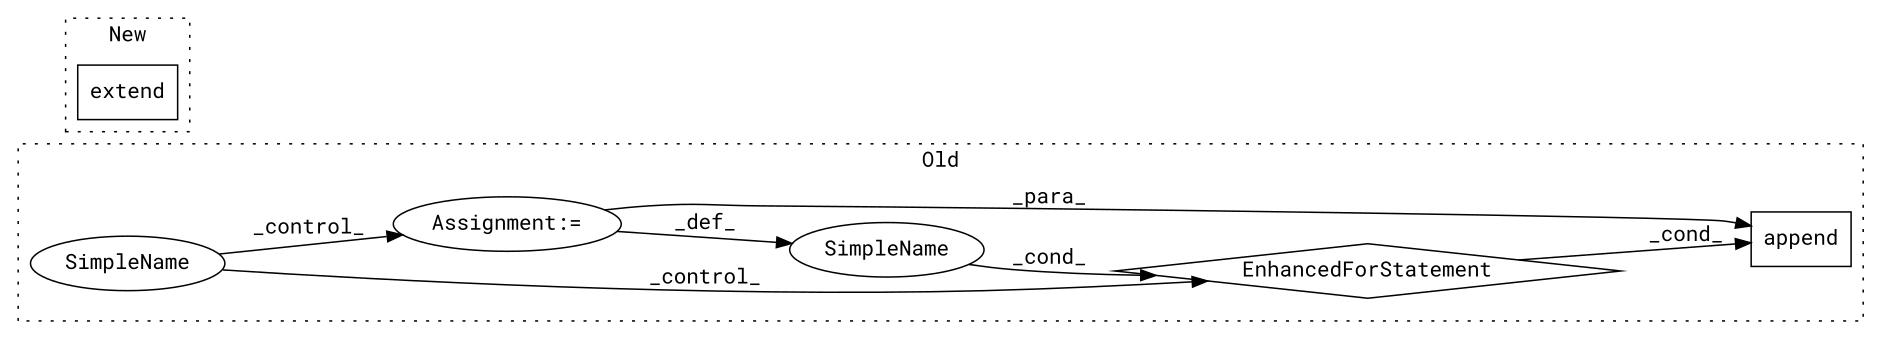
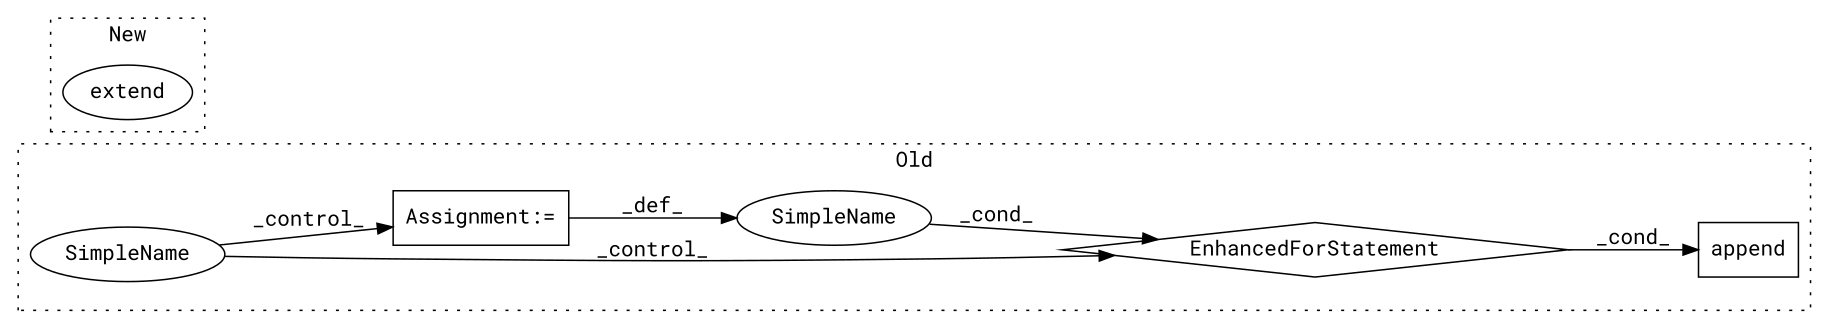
(128, 92) -> (128, 92)
(1171, 210) -> none
(507, 224) -> (481, 218)
